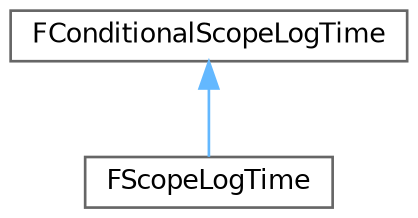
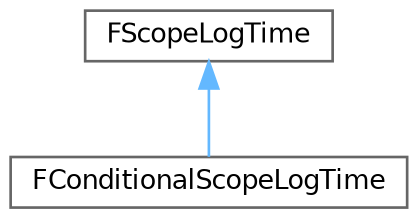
(209, 123) -> (209, 123)
